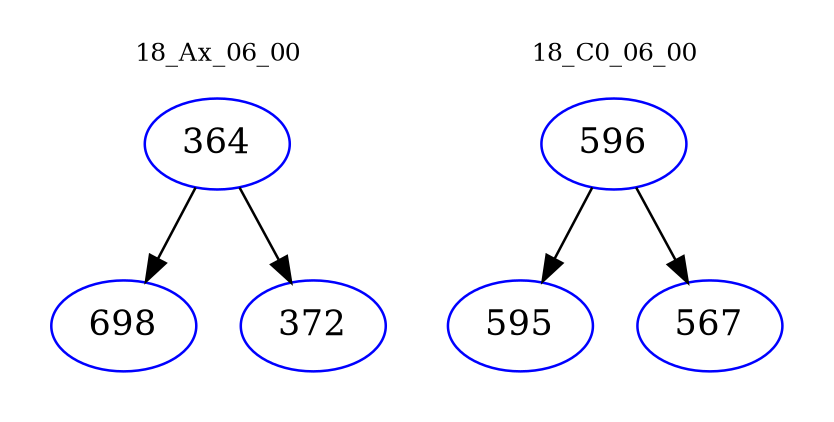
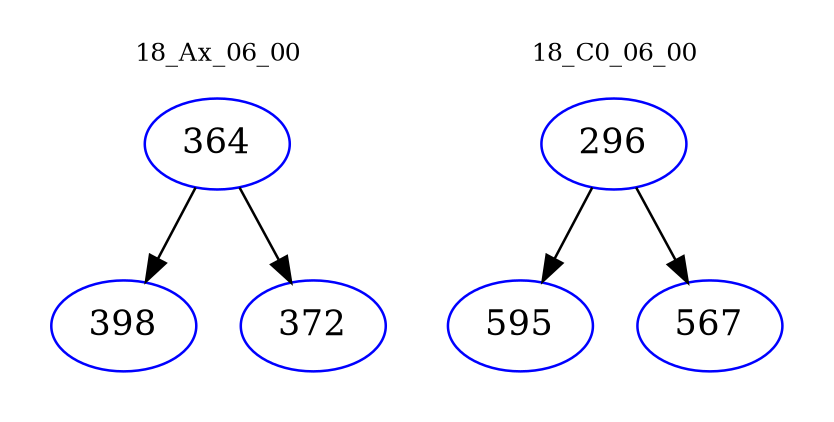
(614, 144) -> (614, 144)
(124, 326) -> (124, 326)
